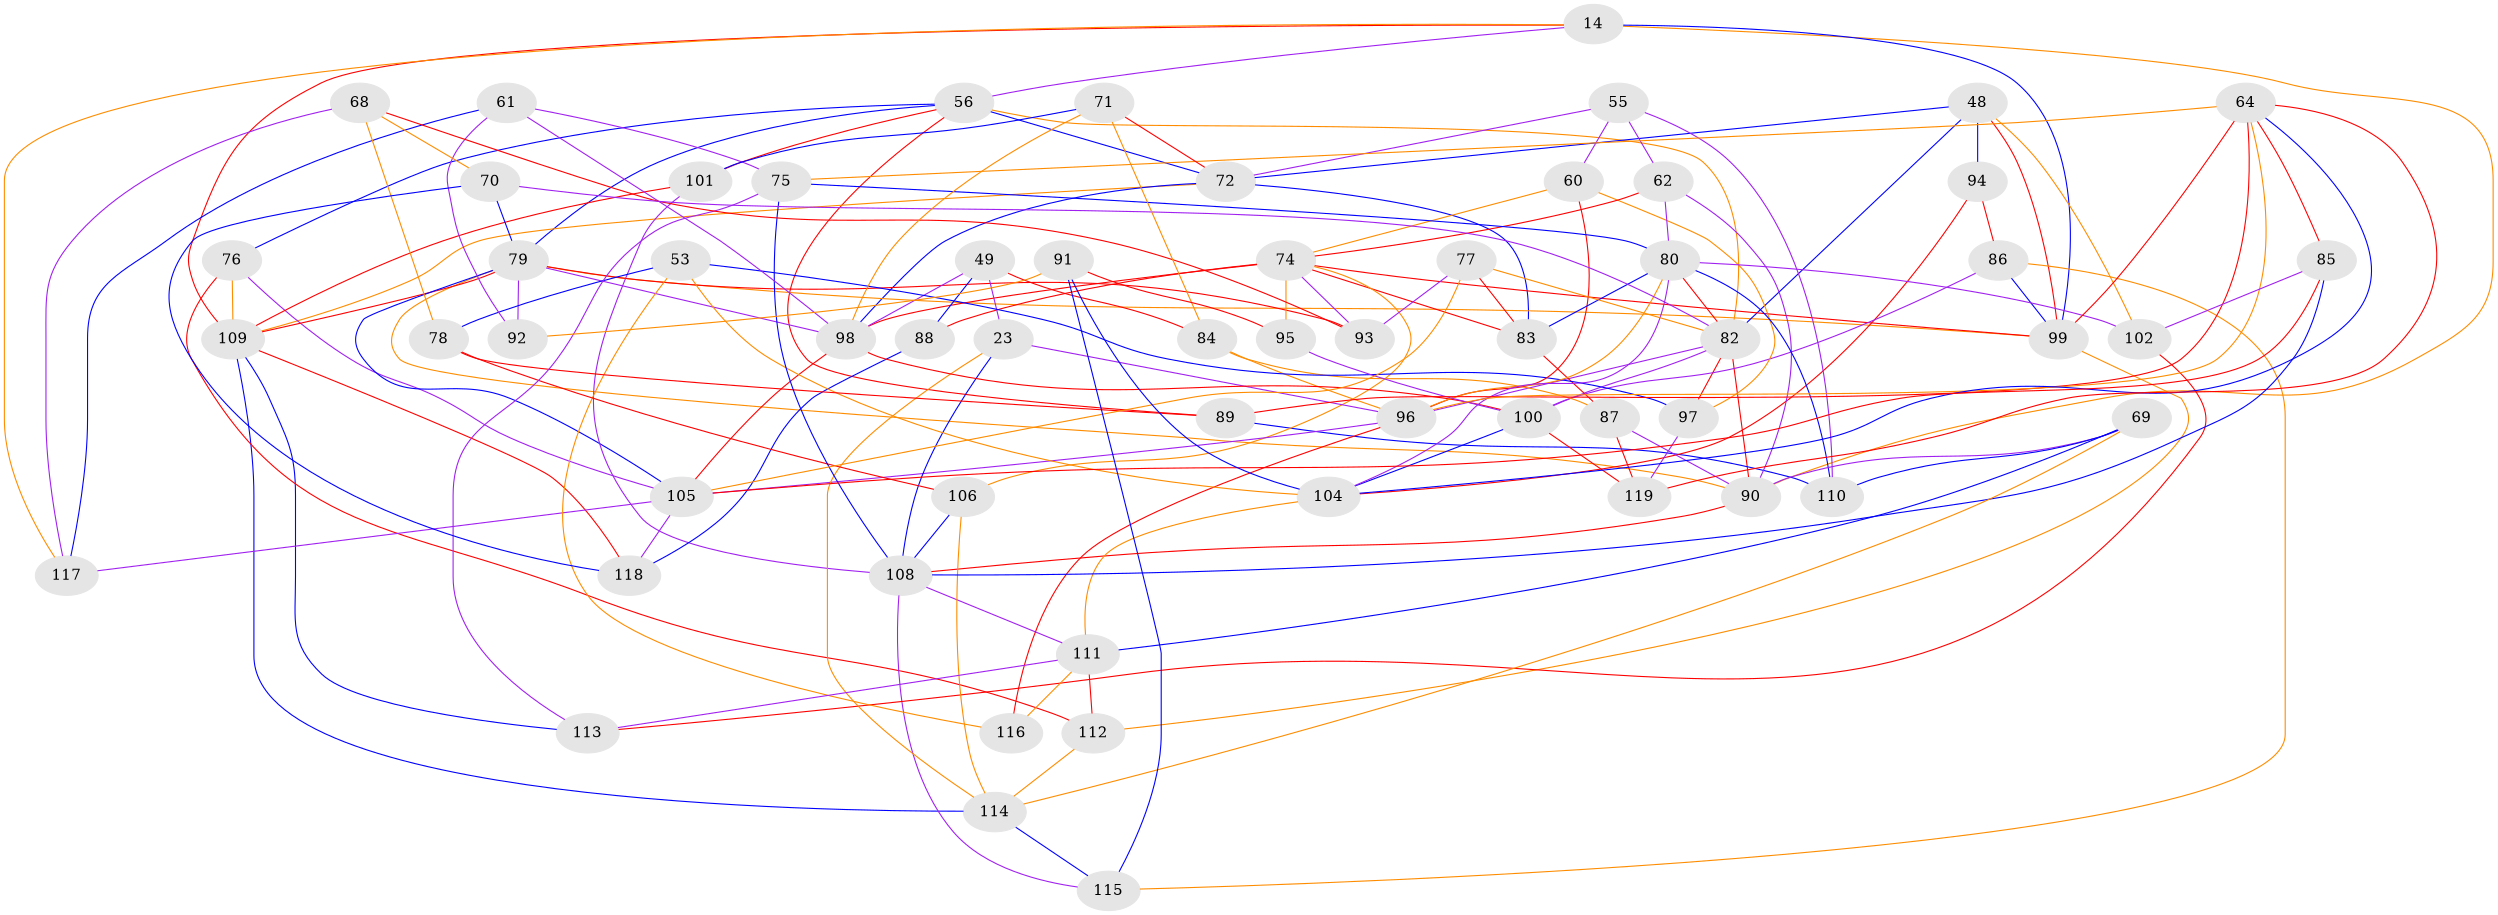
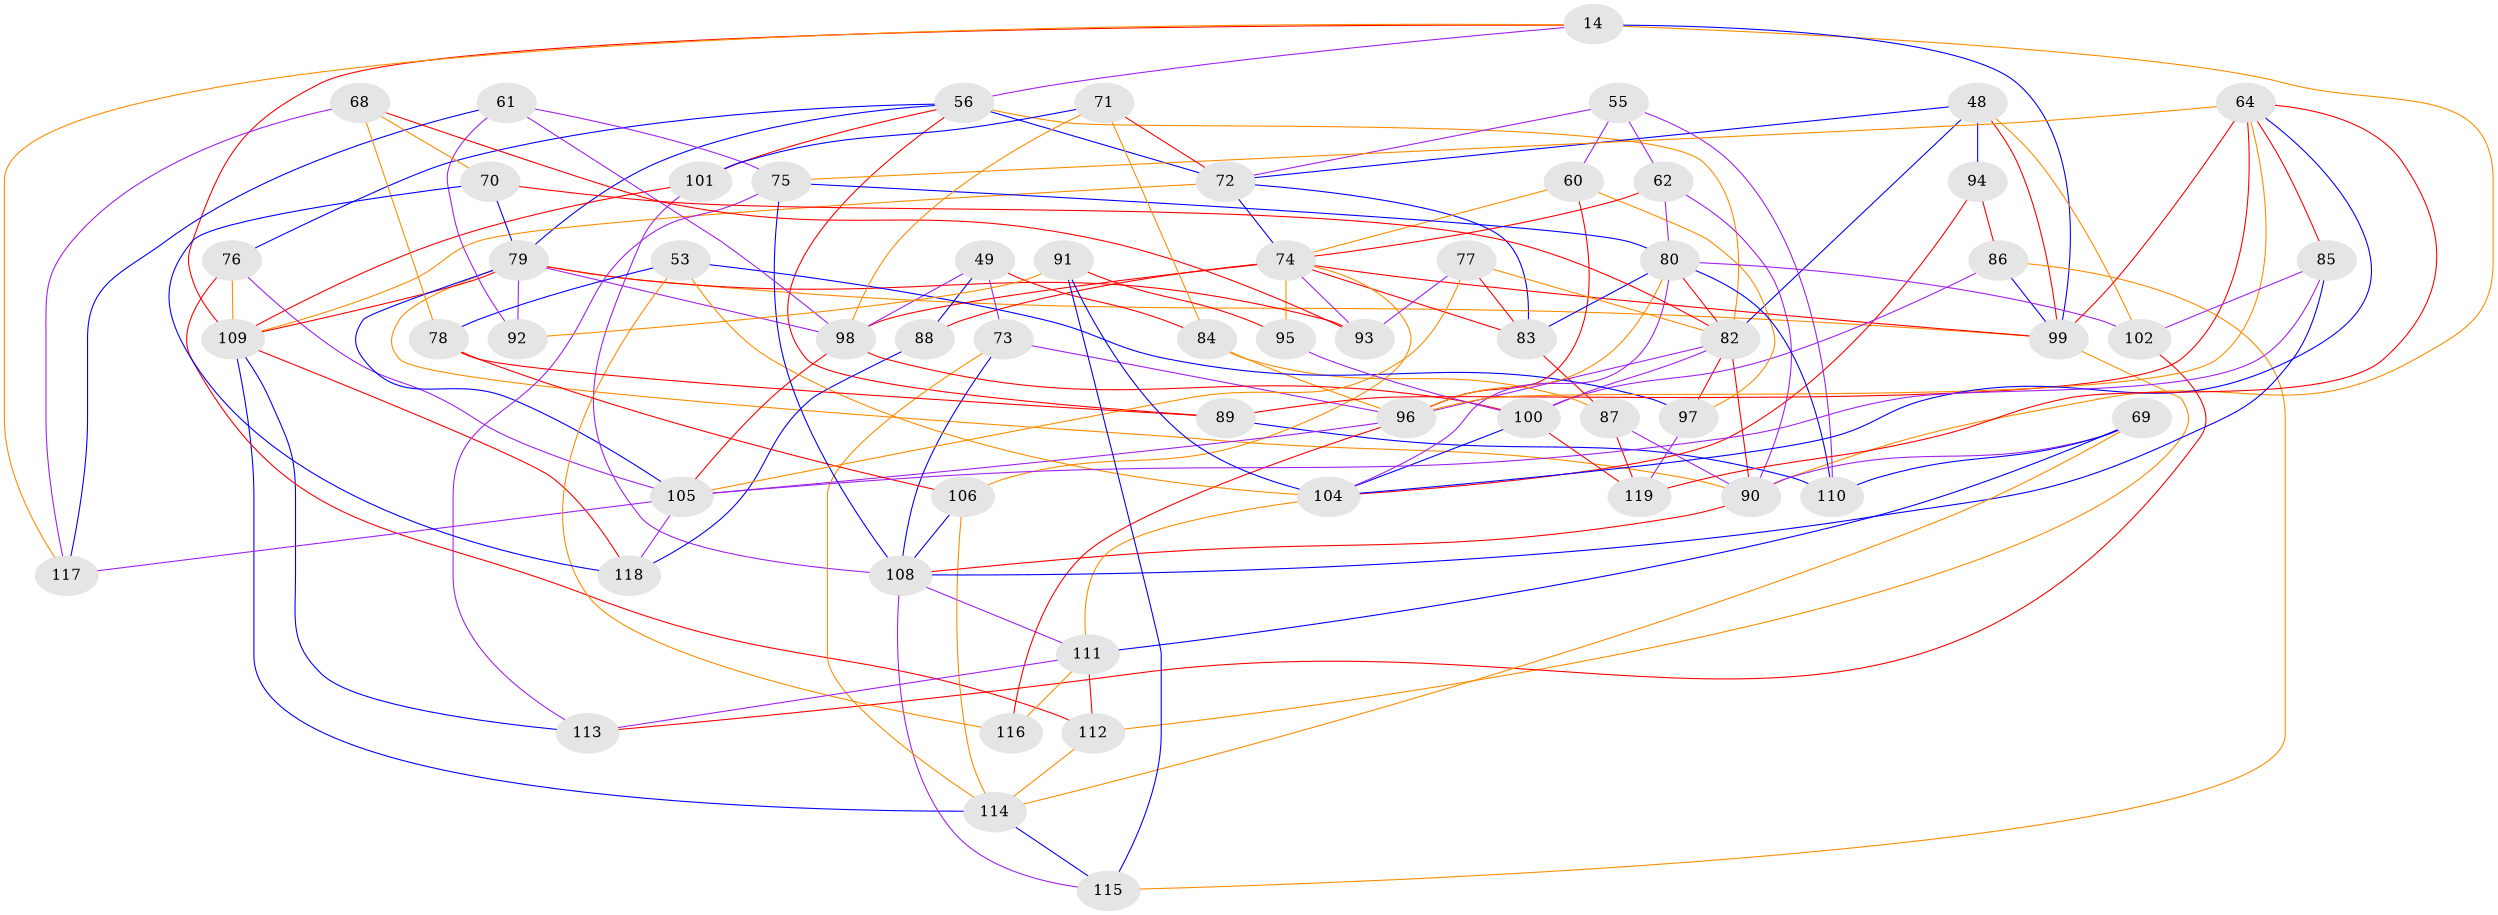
(1123, 212) -> (1123, 212)
(1002, 217) -> (1258, 223)
(1004, 339) -> (1004, 339)
(1500, 462) -> (1500, 462)
